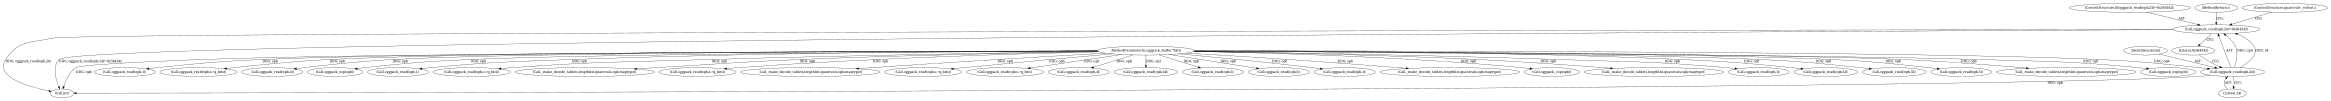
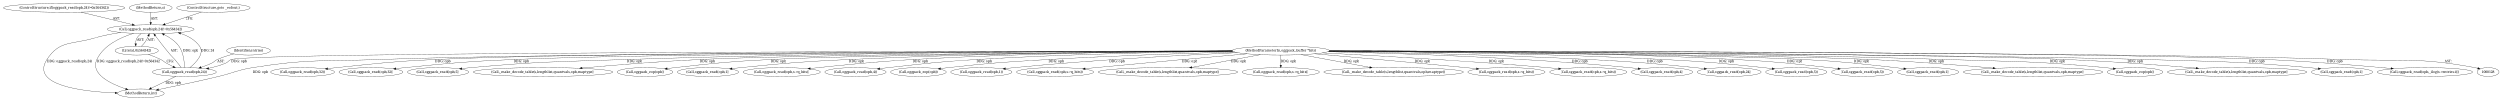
(2130, 8) -> (64, 8)
(2285, 8) -> (213, 8)
(2220, 19) -> (155, 19)
(2211, 40) -> (141, 40)
none -> (145, 42)
none -> (2425, 72)
none -> (2488, 72)
(62, 93) -> (141, 93)
(2232, 93) -> none
